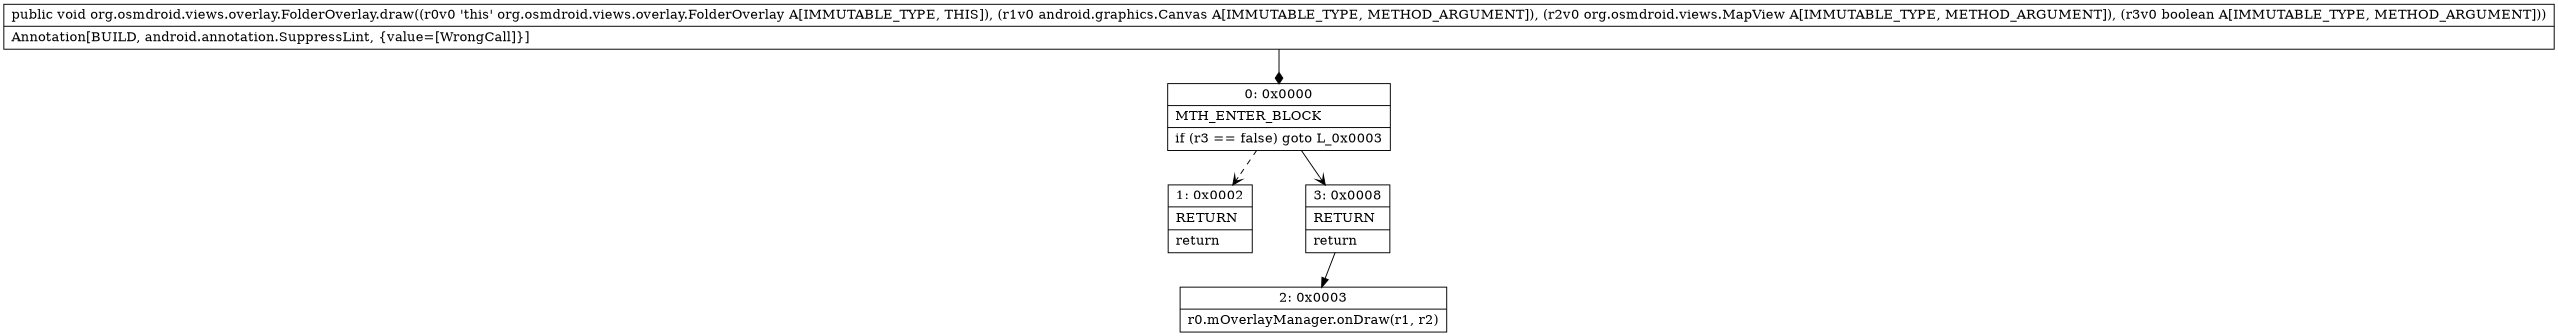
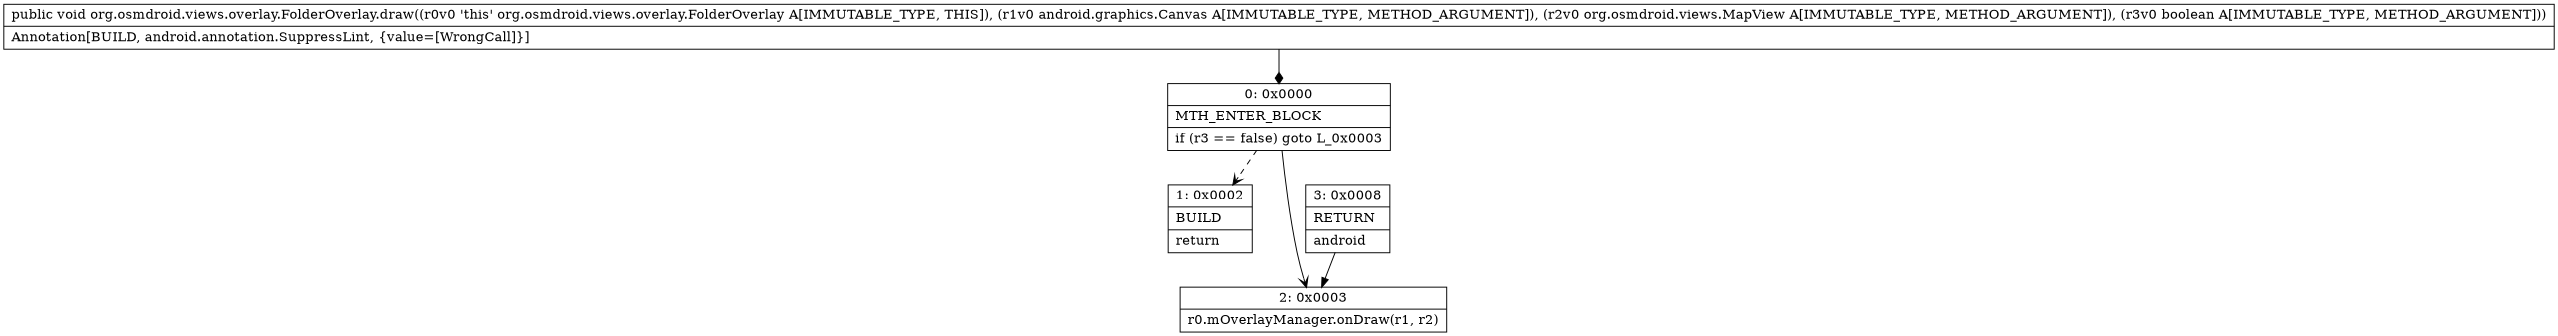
(1310, 164) -> (1290, 215)
(1207, 218) -> (1199, 218)
(1335, 241) -> (1340, 241)
